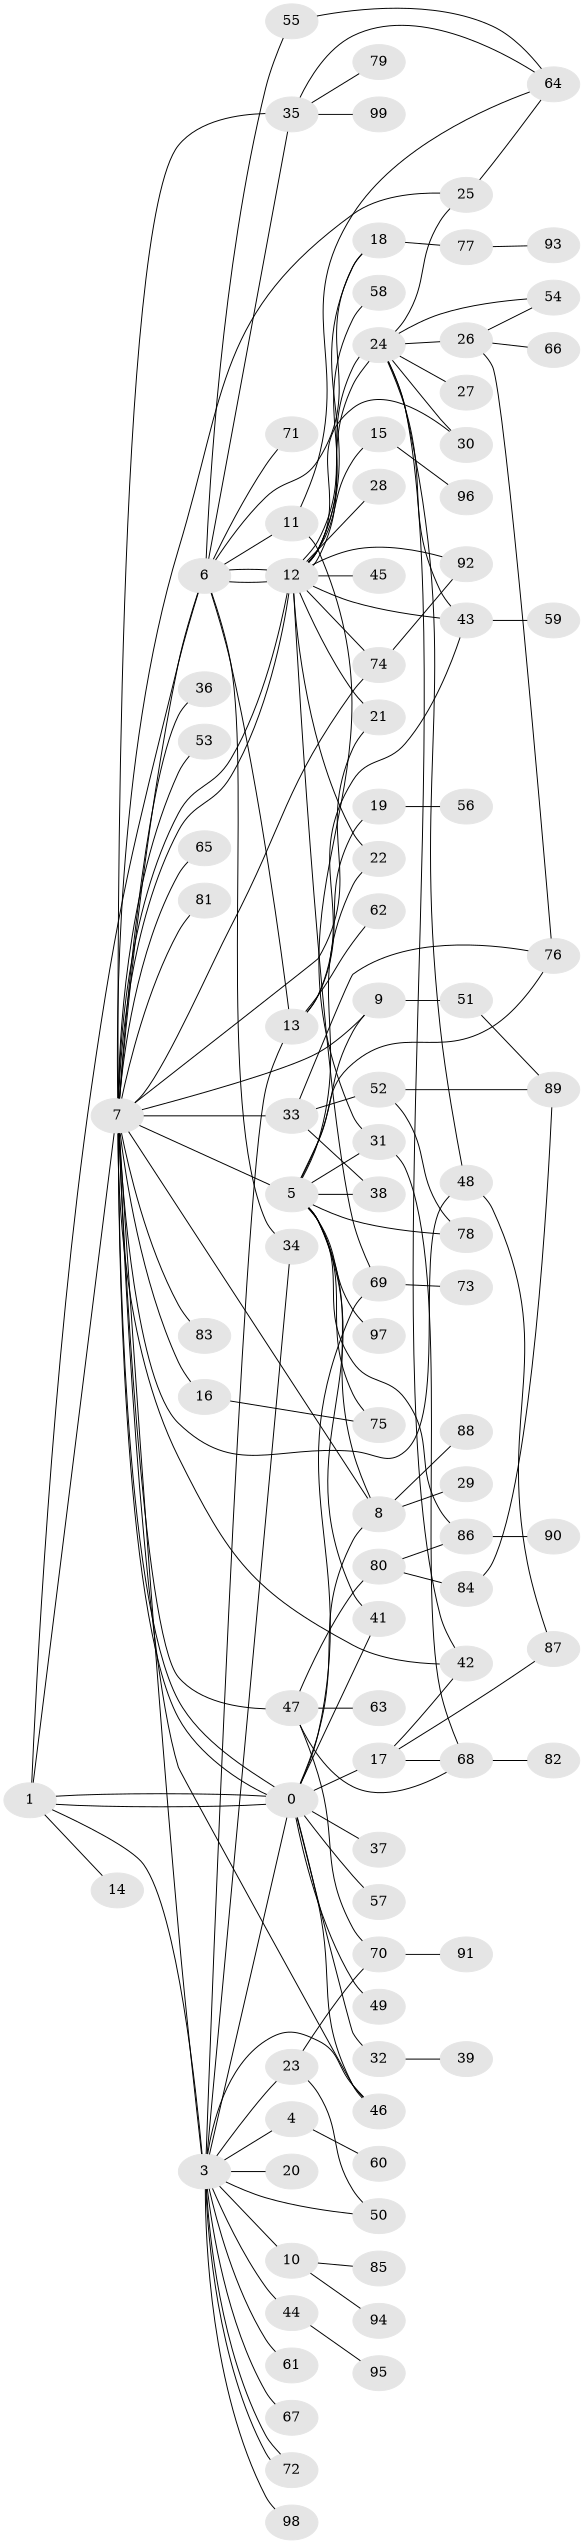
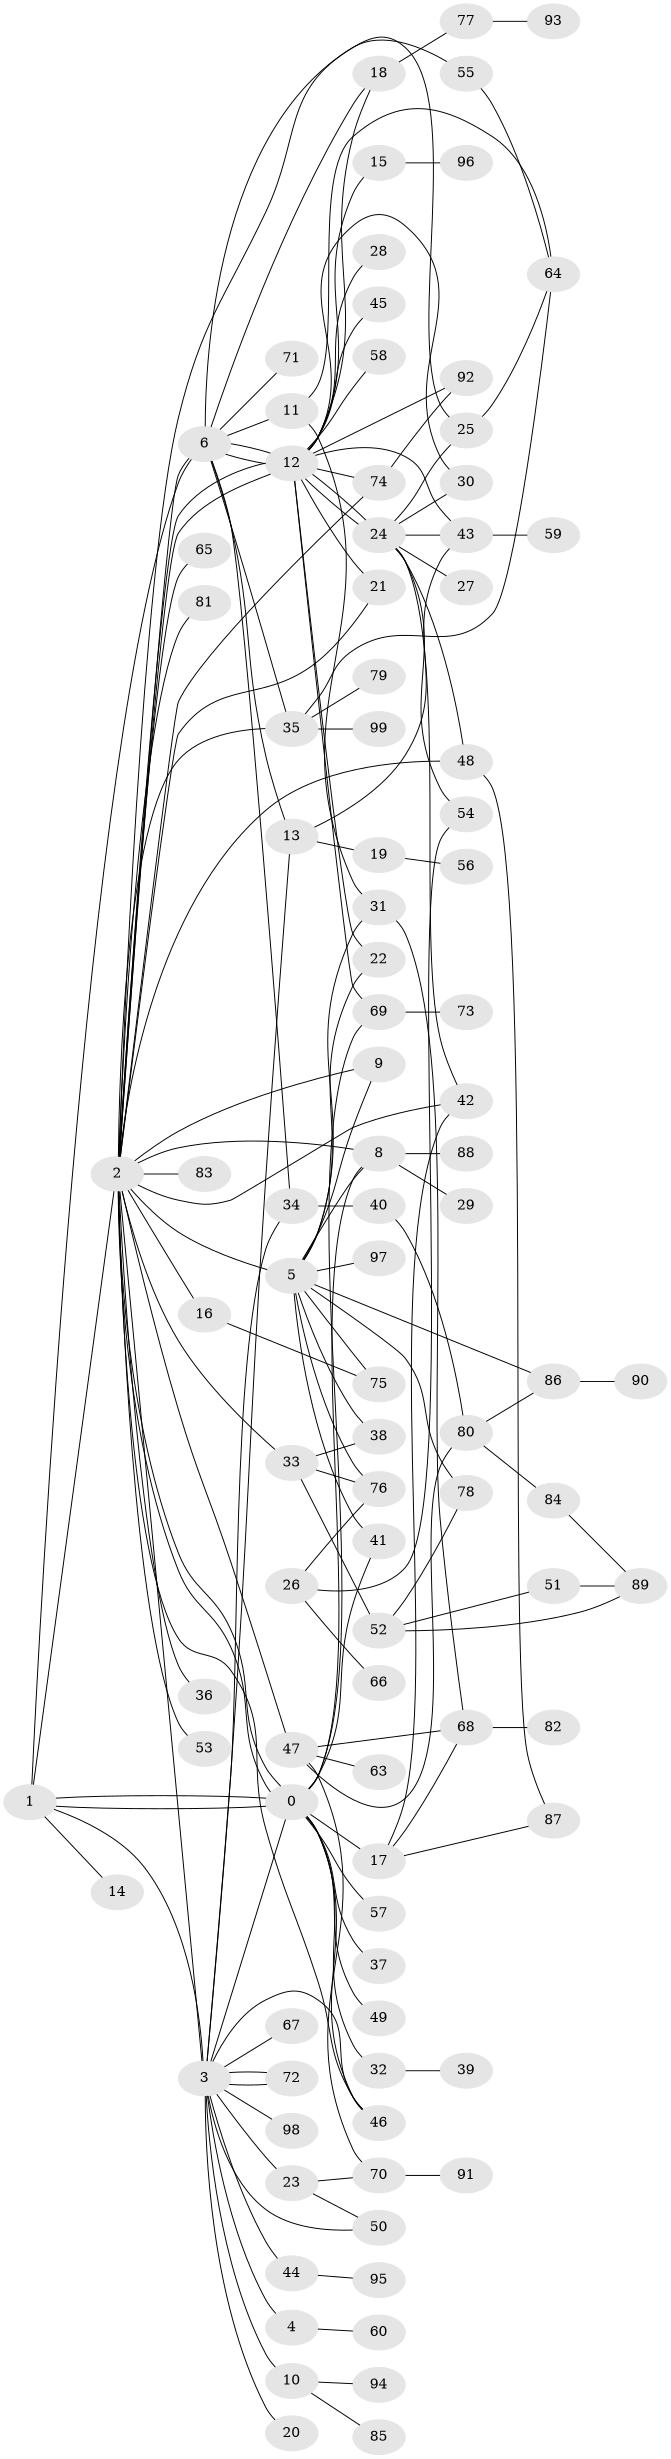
(423, 343) -> none
(379, 911) -> none
(425, 1000) -> (466, 1608)
(117, 1116) -> (117, 1174)
none -> (379, 1206)
(292, 2365) -> none
